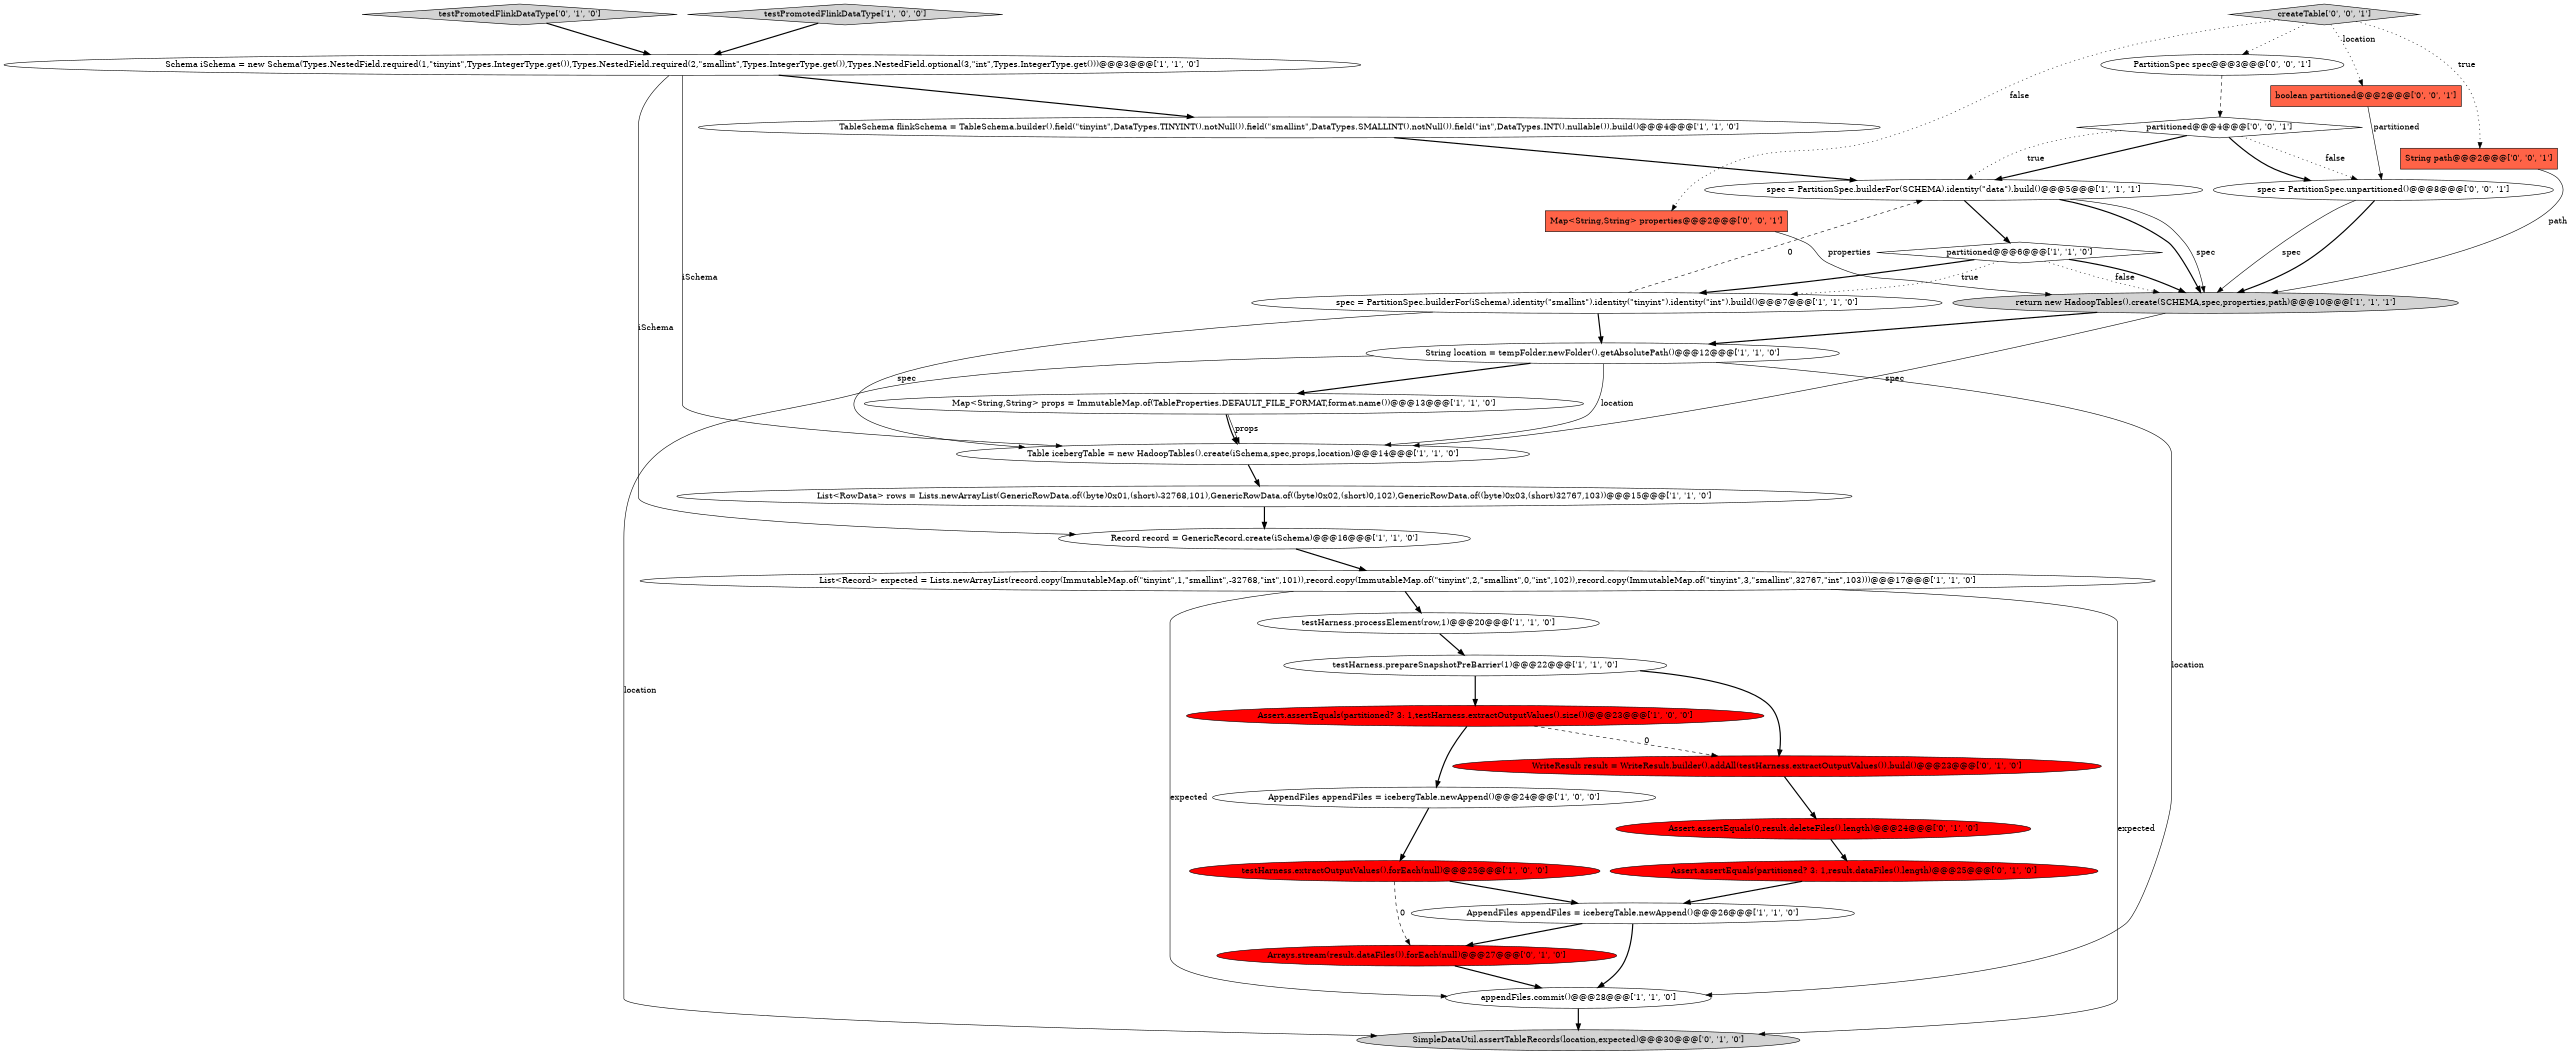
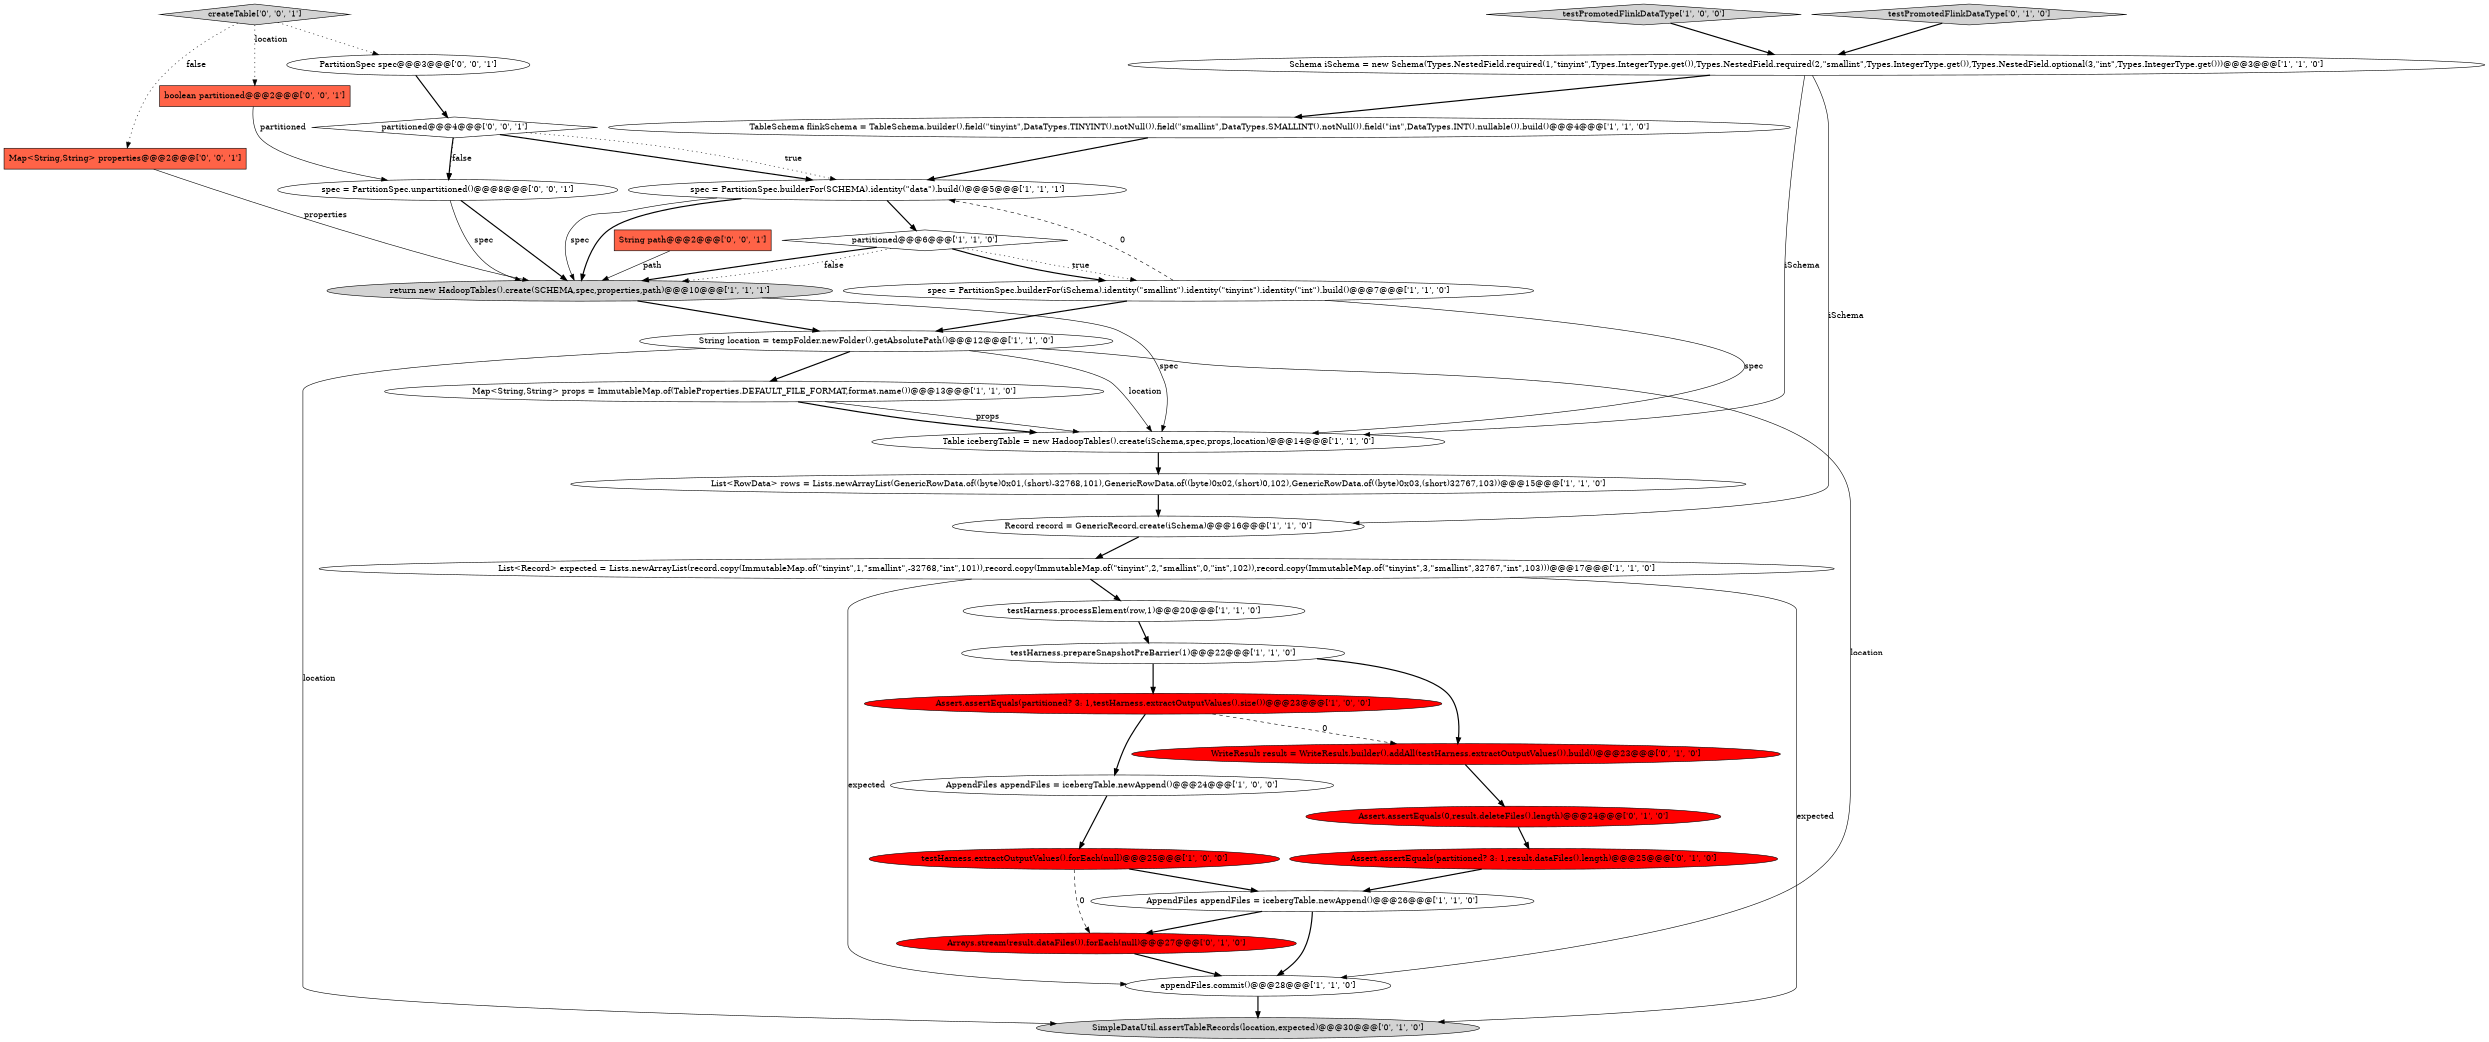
(2442, 60) -> none
(2221, 93) -> (430, 94)
